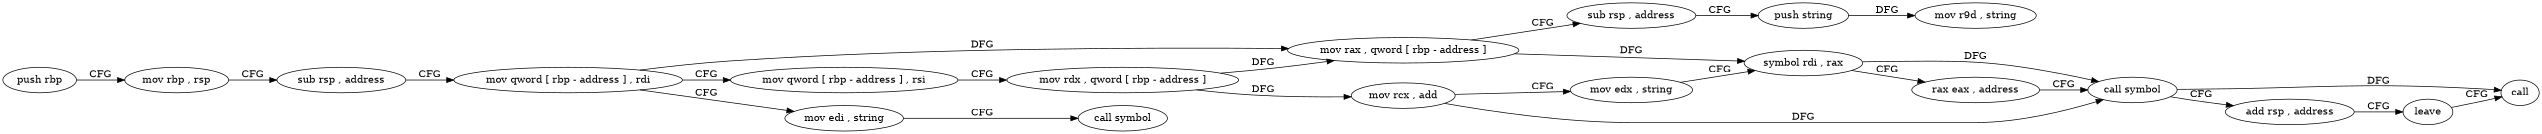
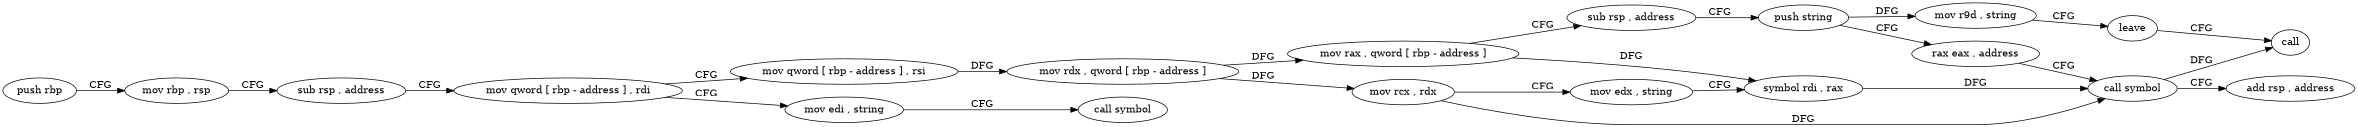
(960, 51) -> none
(982, 75) -> (982, 66)
(1885, 76) -> (1882, 34)
(1403, 96) -> (1403, 92)
(2375, 112) -> (2067, 23)
